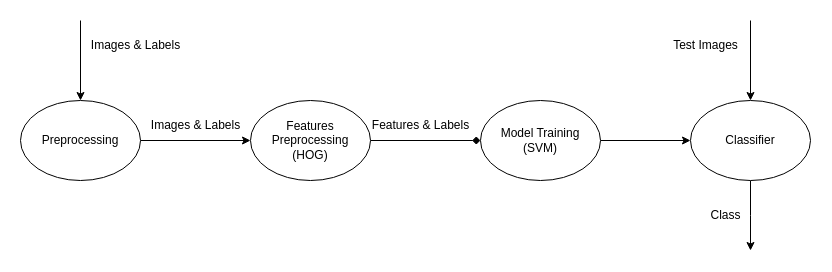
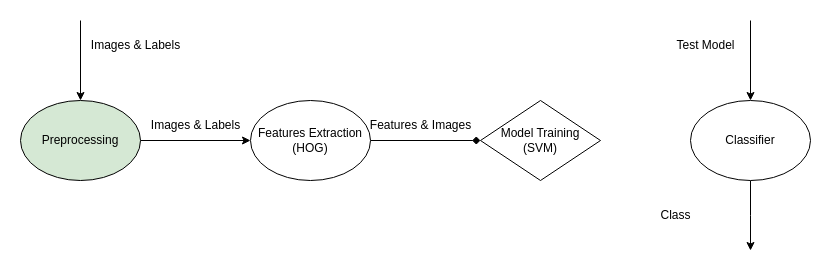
(706, 46) -> (706, 46)
(421, 126) -> (421, 126)
(81, 141) -> (81, 141)
(311, 141) -> (311, 141)
(541, 141) -> (541, 141)
(642, 141) -> none
(726, 216) -> (676, 216)
